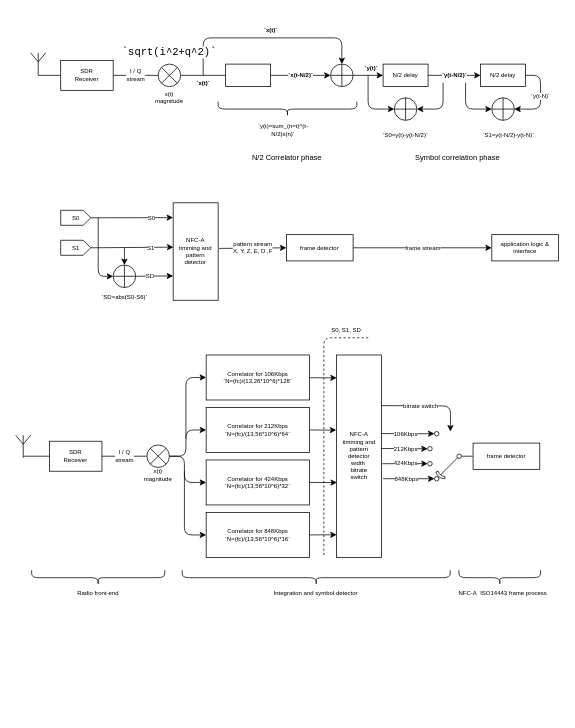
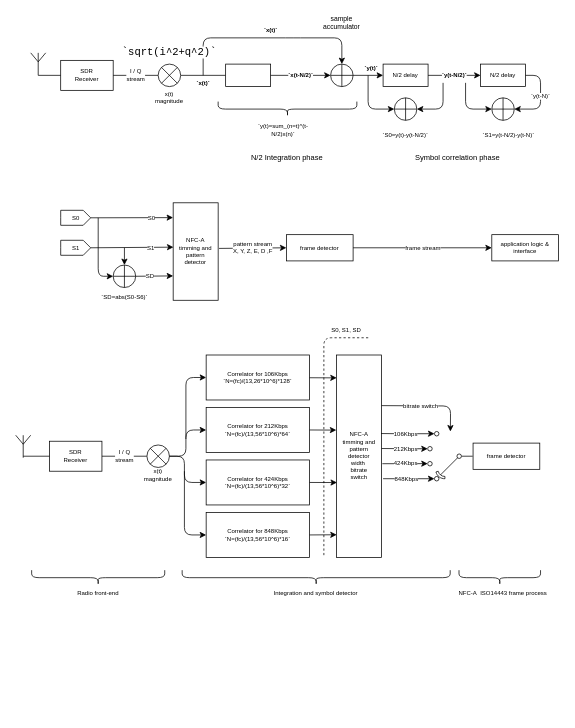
none -> (342, 23)
(287, 158) -> (287, 158)
